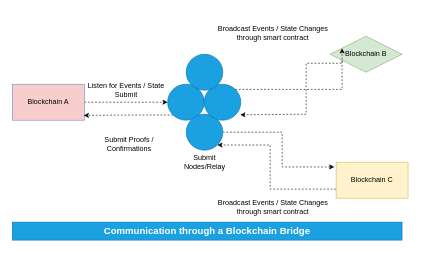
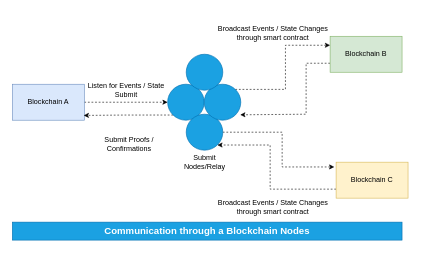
(366, 54) -> (366, 54)
(48, 102) -> (48, 102)
(207, 231) -> (207, 231)
